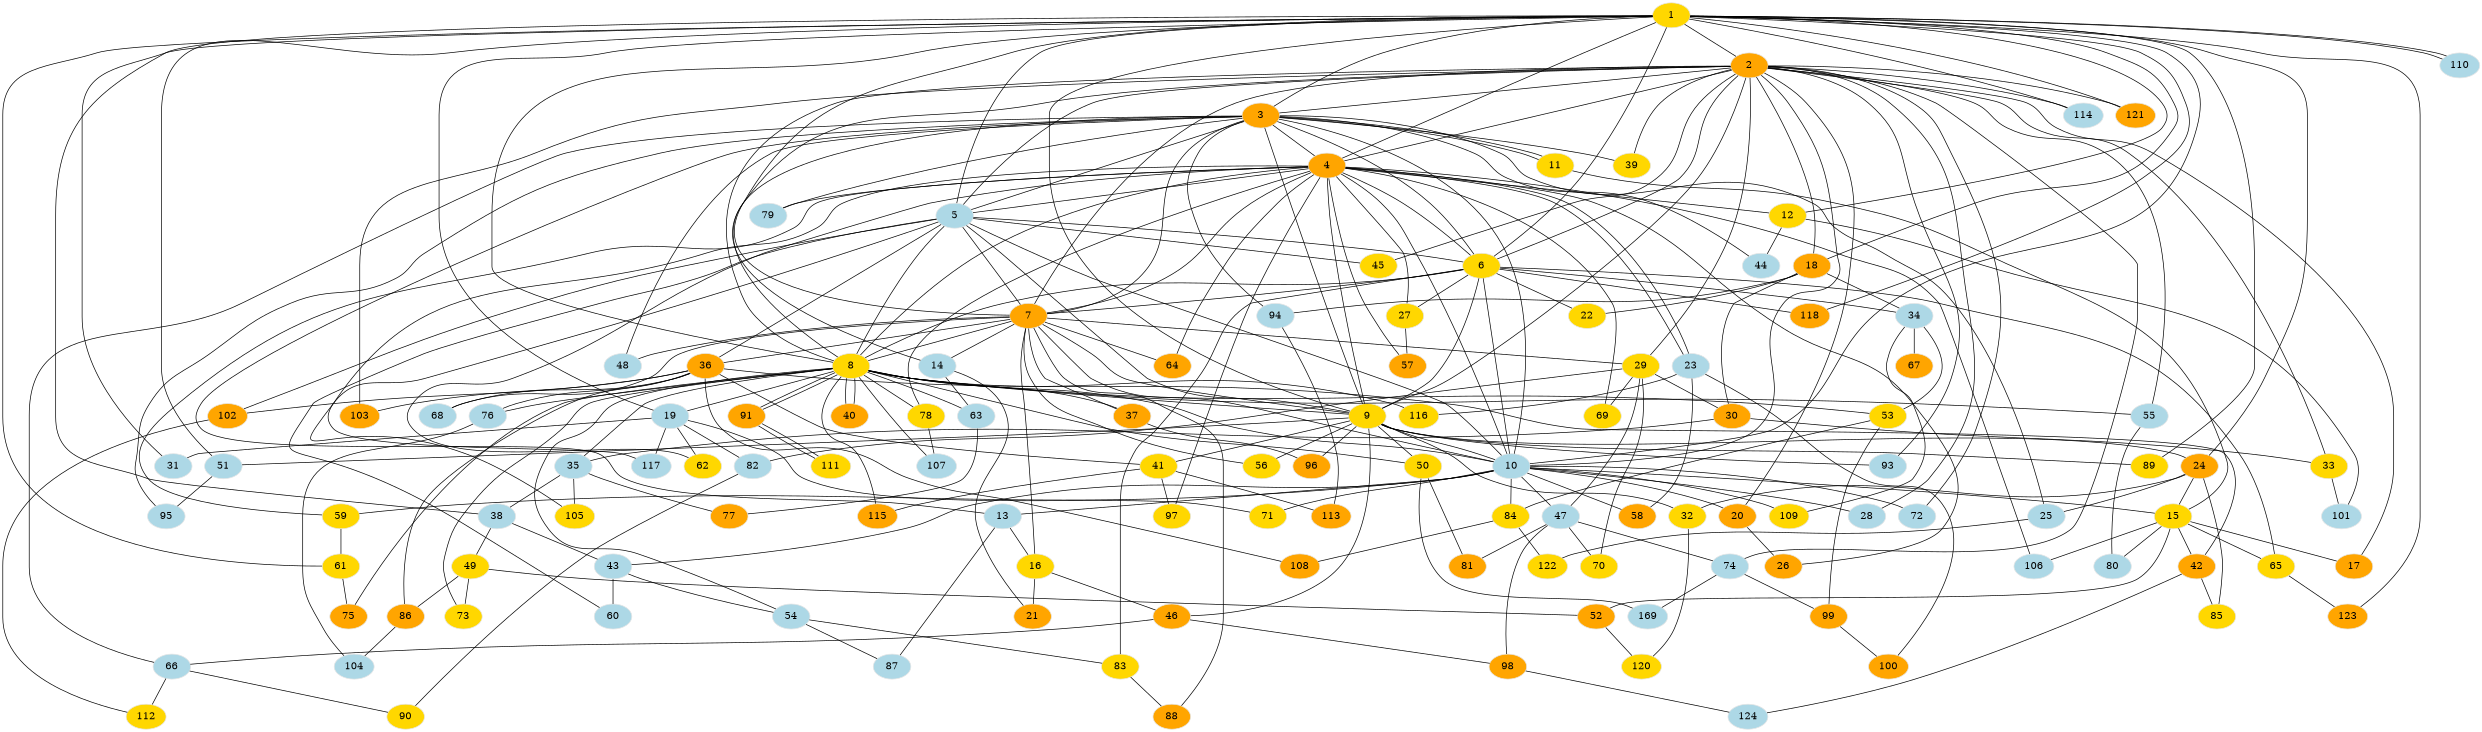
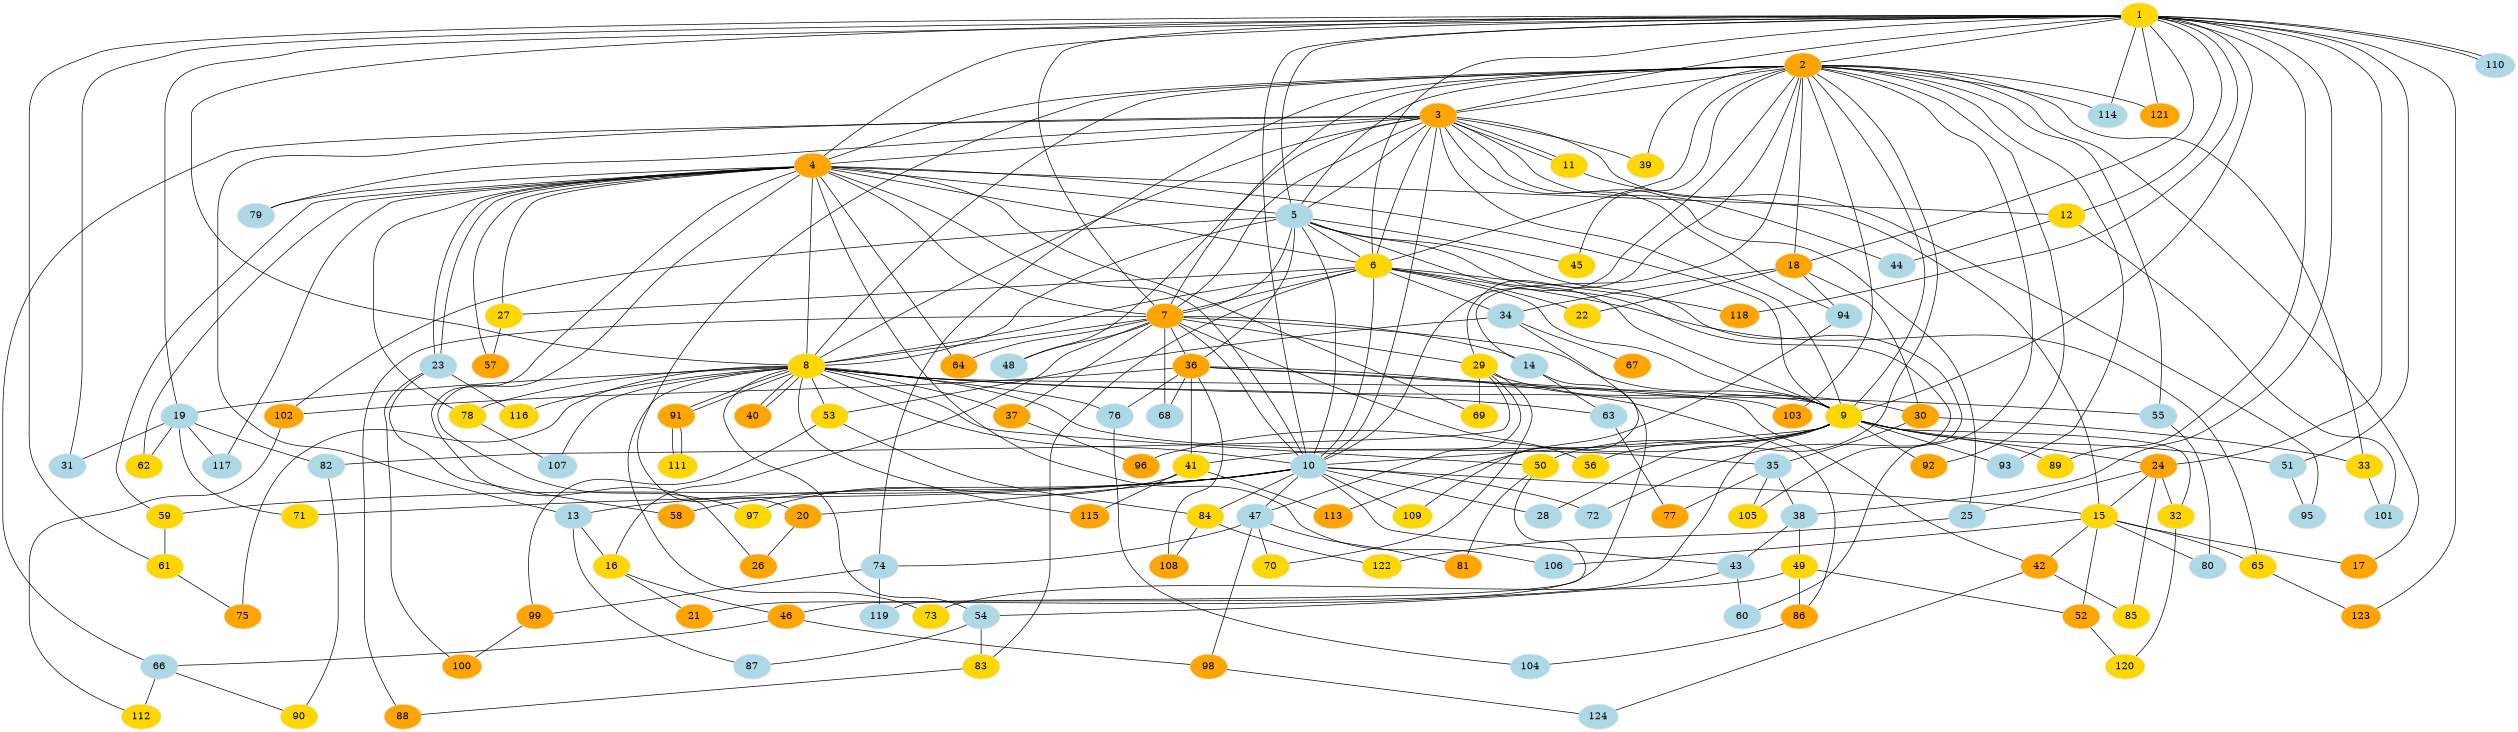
none -> (1929, 466)
(1648, 617) -> (880, 617)
